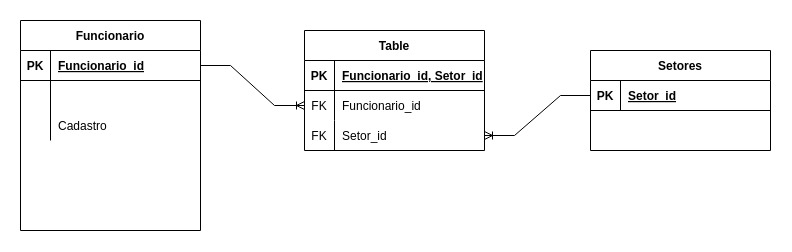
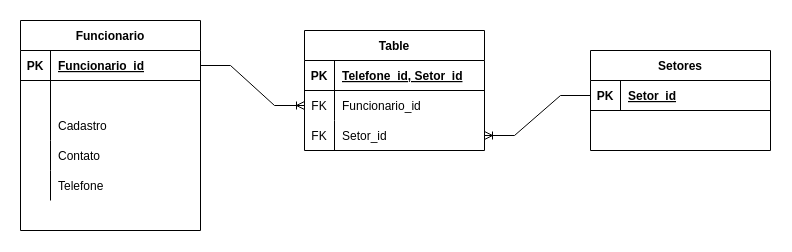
(413, 76) -> (405, 76)
none -> (126, 156)
none -> (126, 186)
